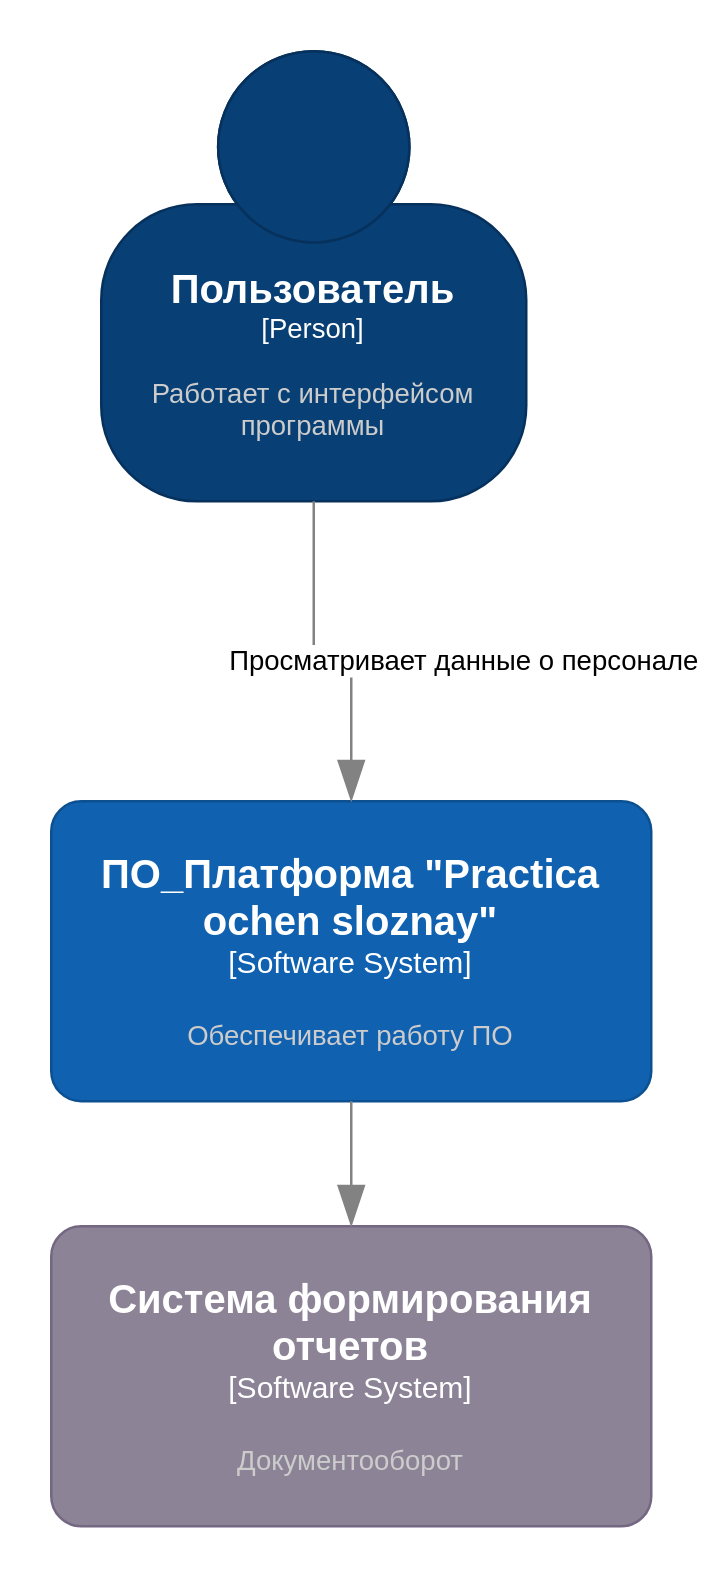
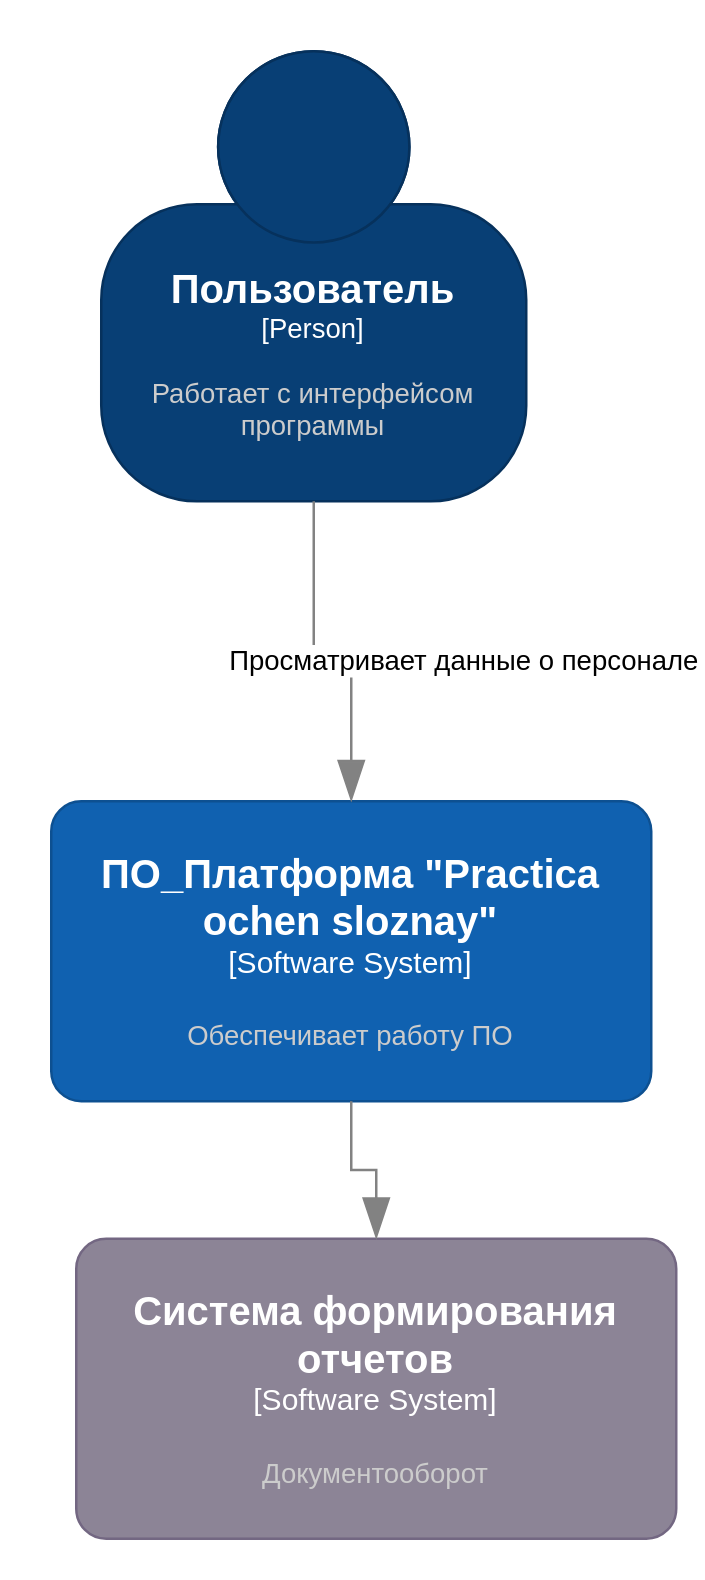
(351, 1376) -> (376, 1389)
